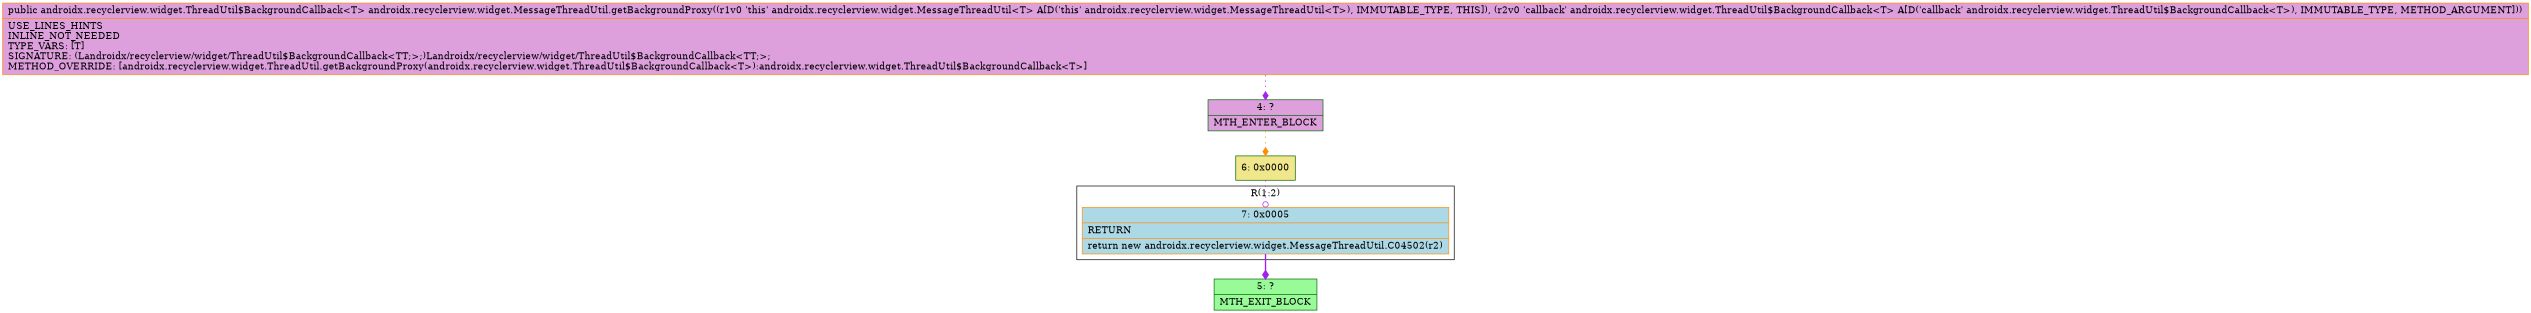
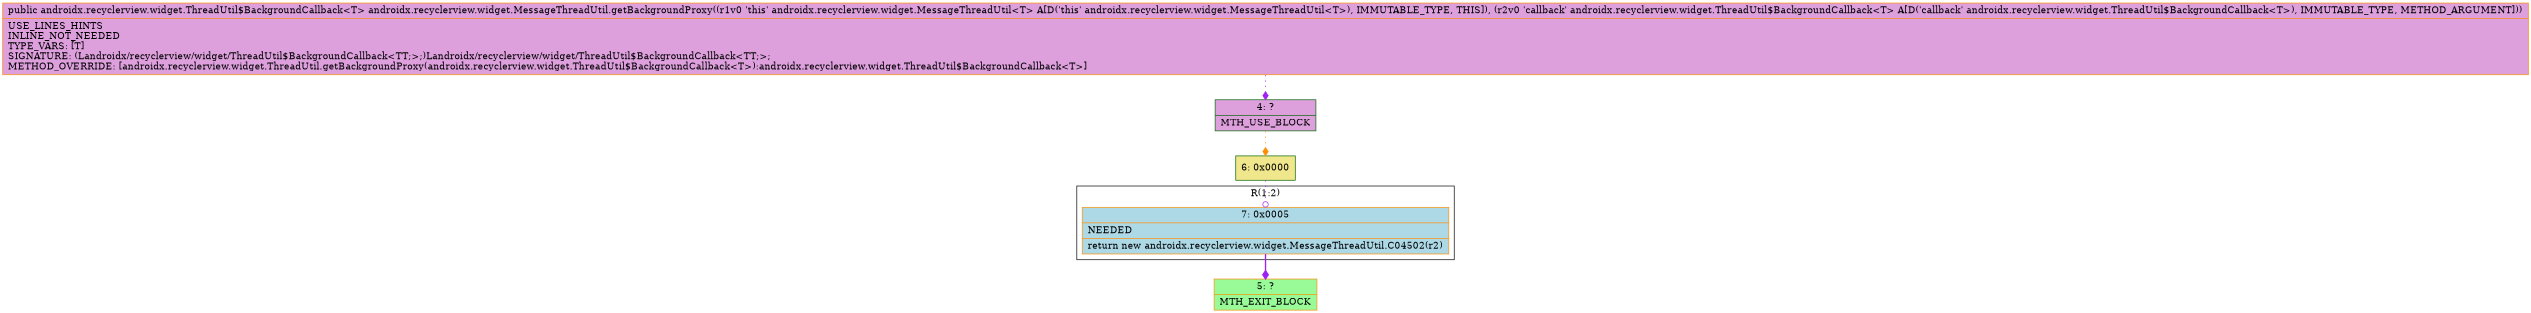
(1266, 123) -> (1266, 123)
(1110, 230) -> (1110, 230)
(1266, 295) -> (1266, 295)
